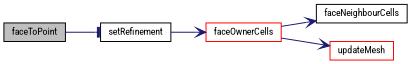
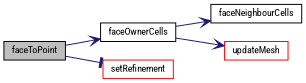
(136, 32) -> (138, 69)
(183, 32) -> (78, 43)
(244, 32) -> (138, 32)
